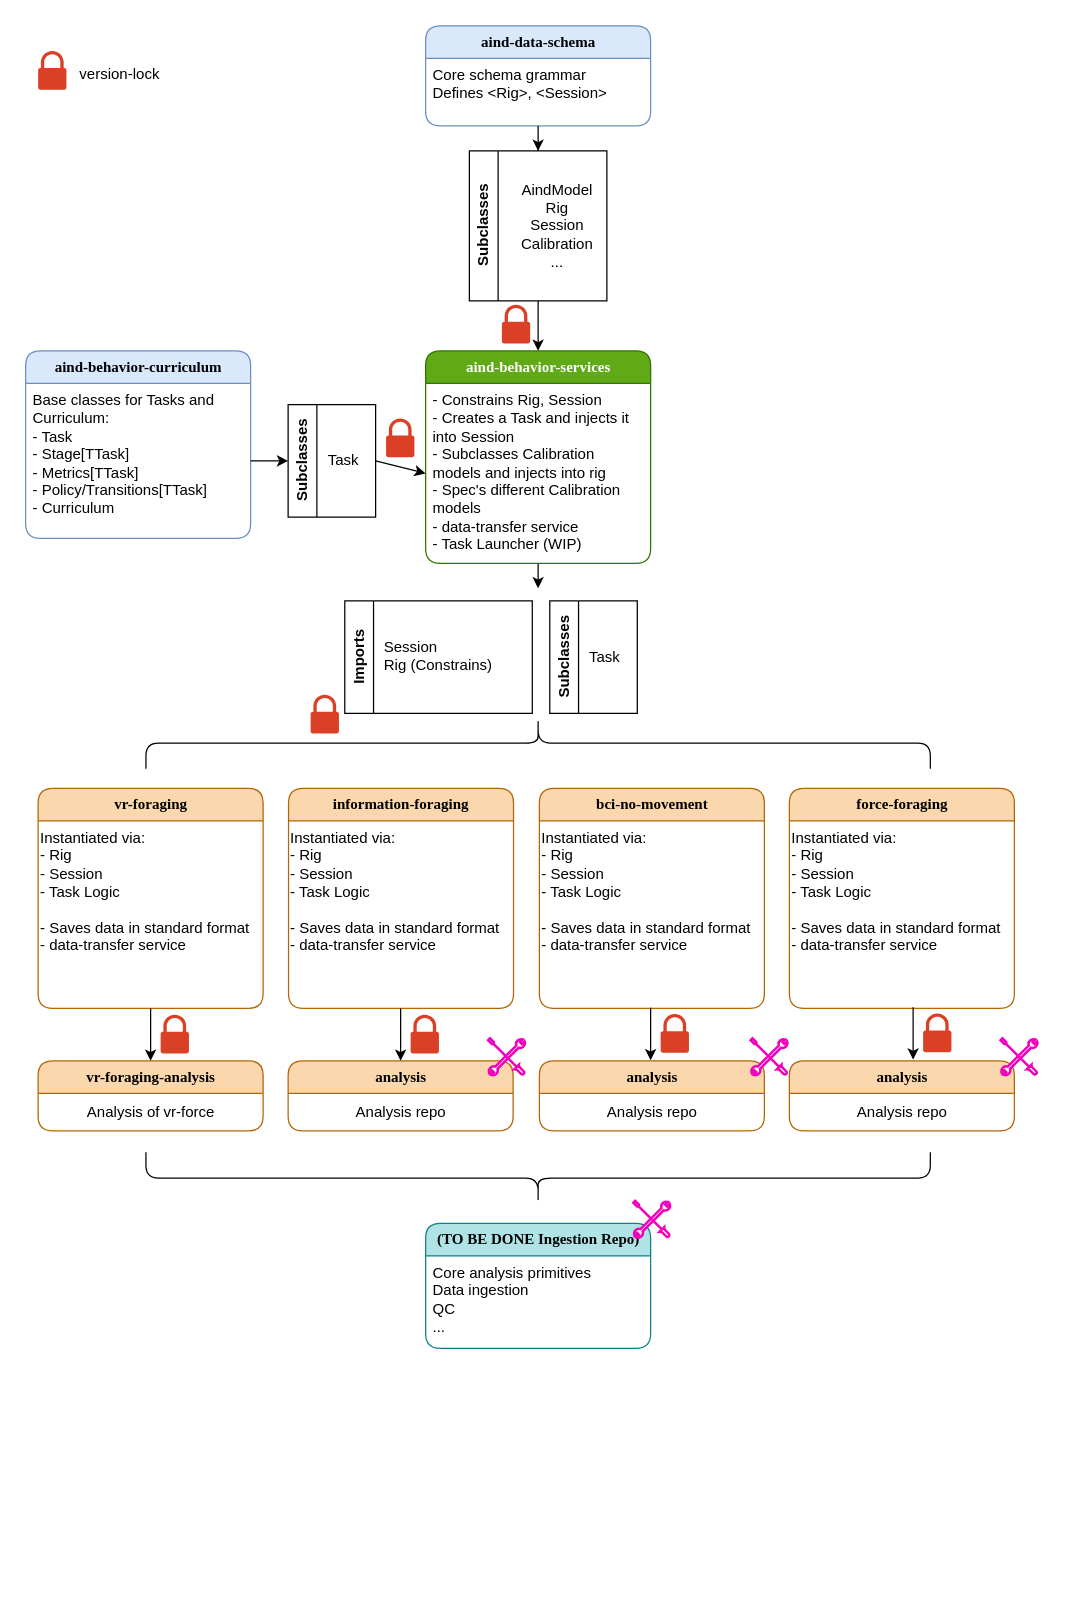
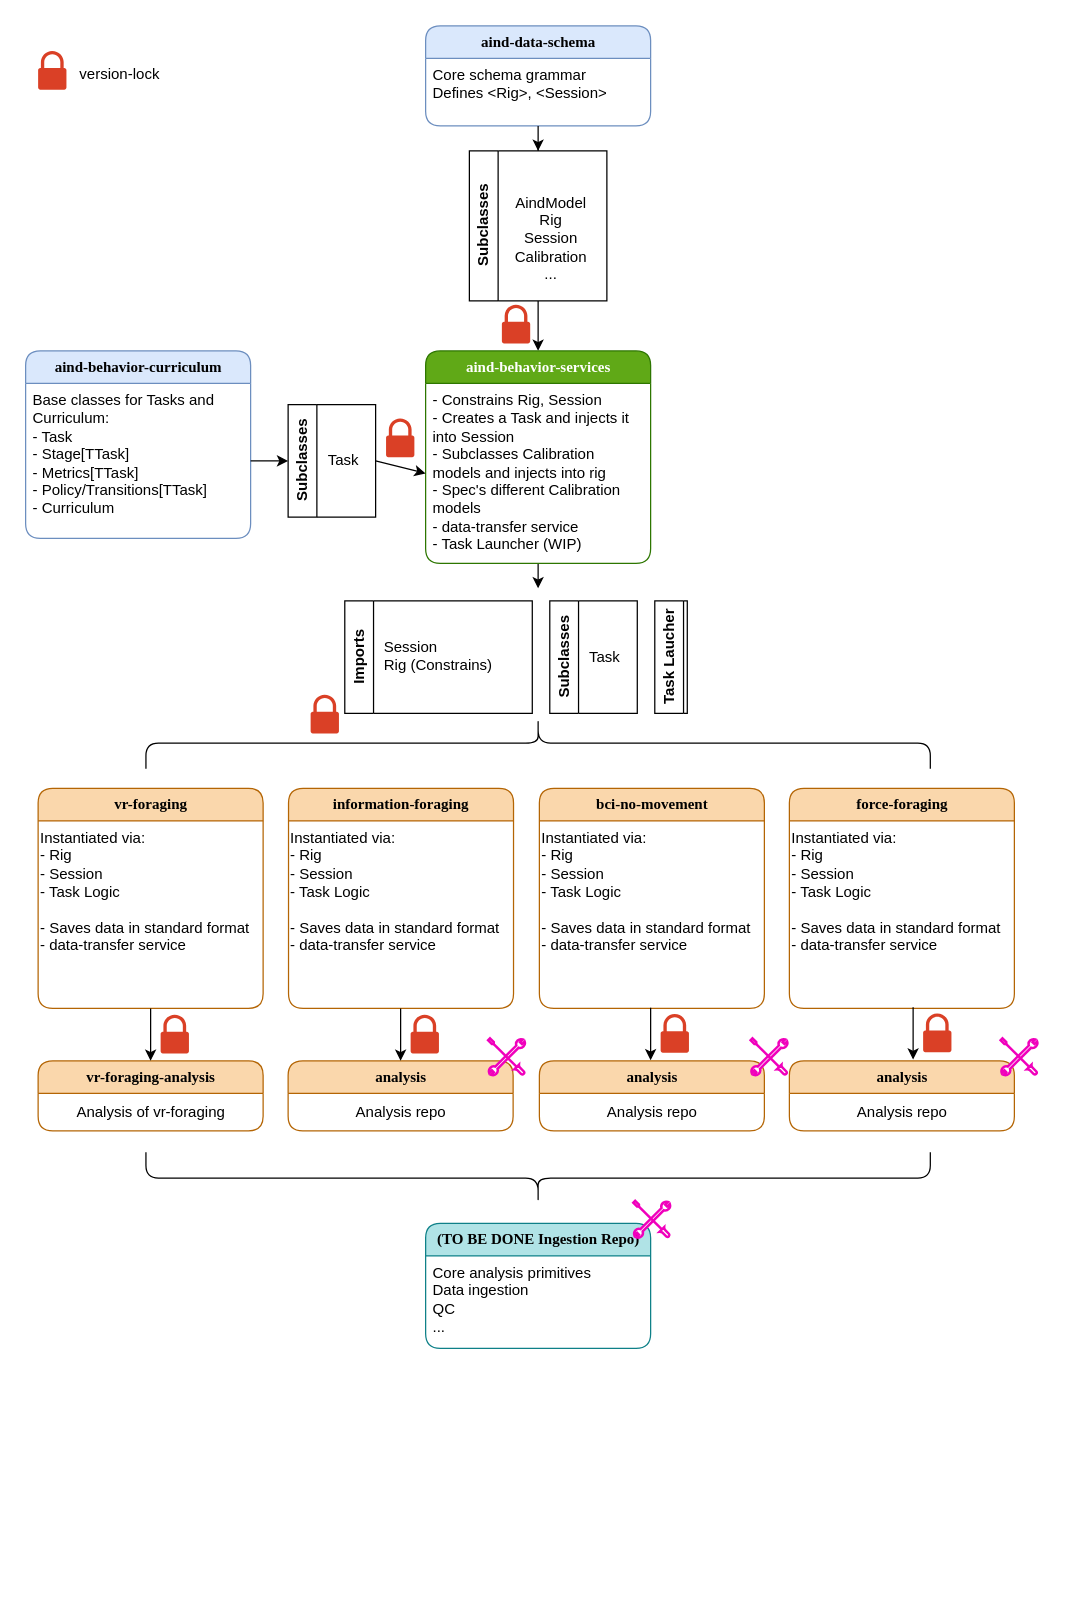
(557, 226) -> (551, 238)
none -> (671, 657)
(151, 1112) -> (151, 1112)
